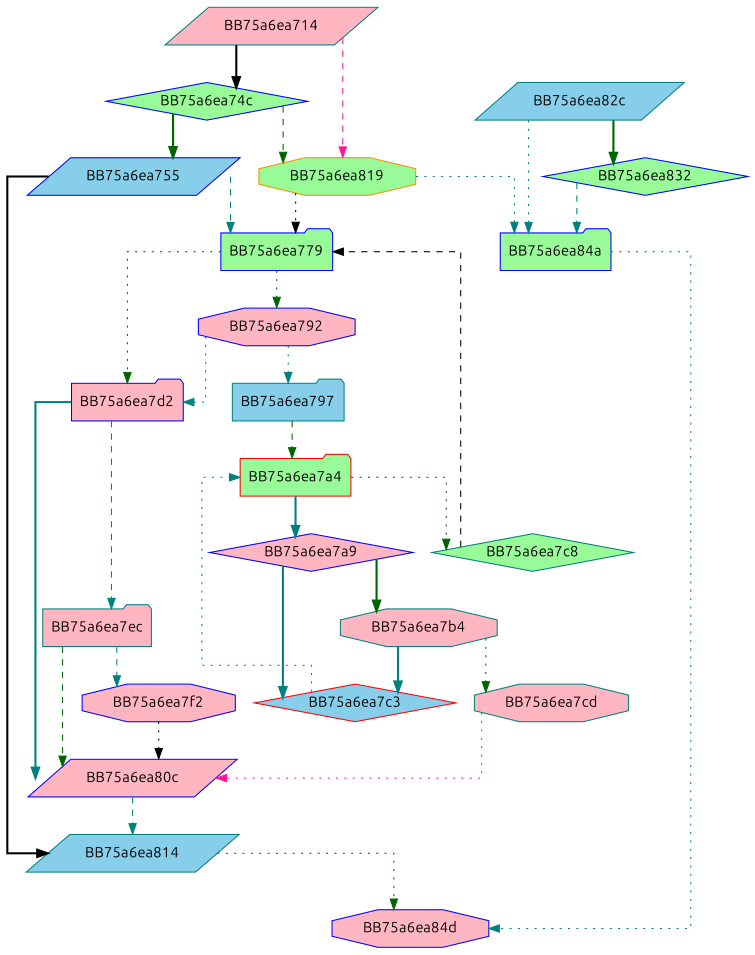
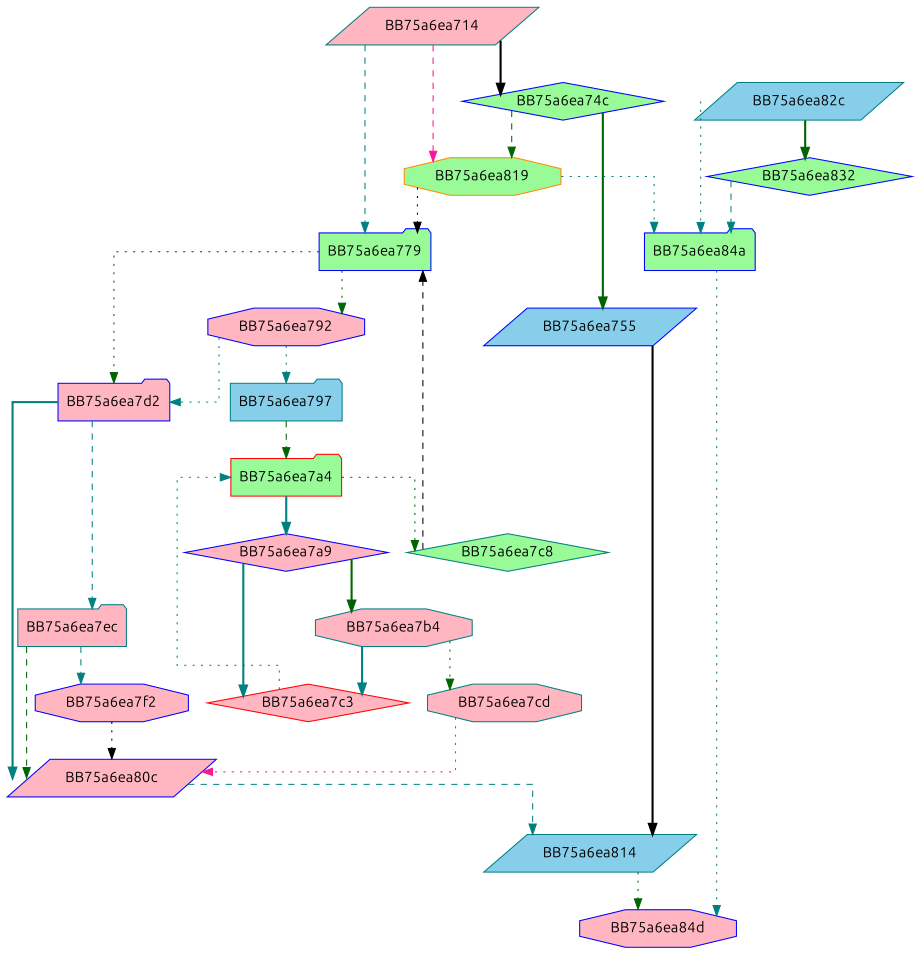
(231, 199) -> (365, 134)
(355, 703) -> (308, 703)
